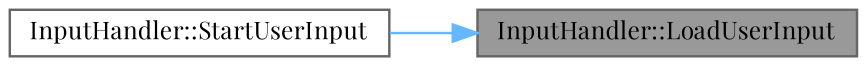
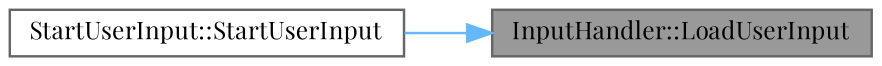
(200, 33) -> (207, 33)
